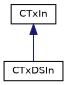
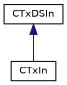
(34, 48) -> (34, 48)
